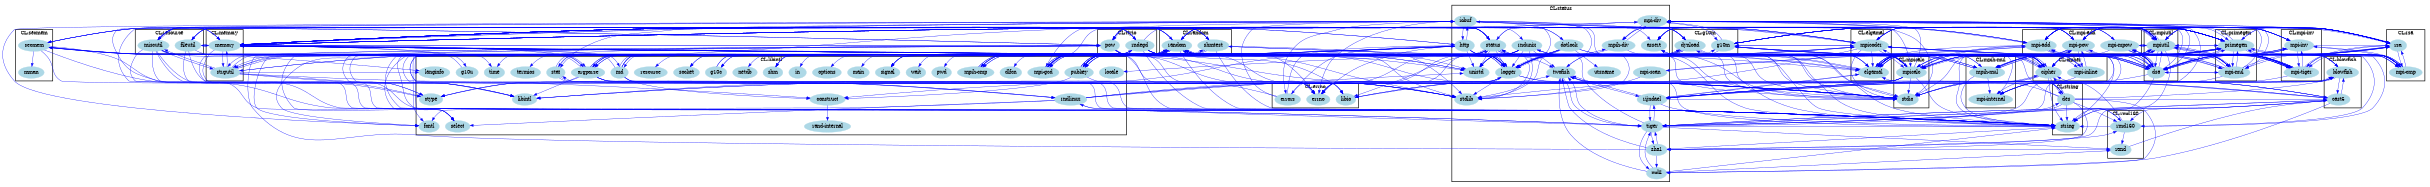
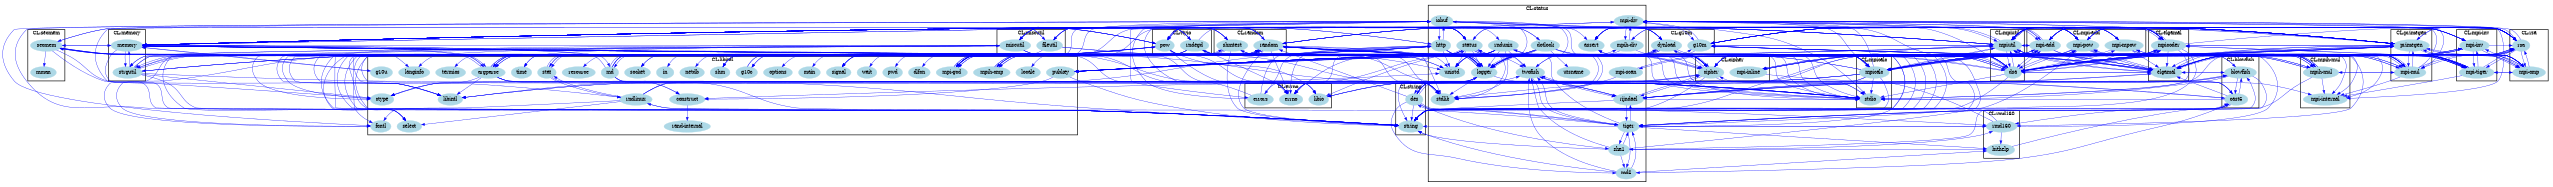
(169, 33) -> (1031, 33)
(1316, 83) -> (1301, 60)
(2121, 150) -> (2001, 150)
